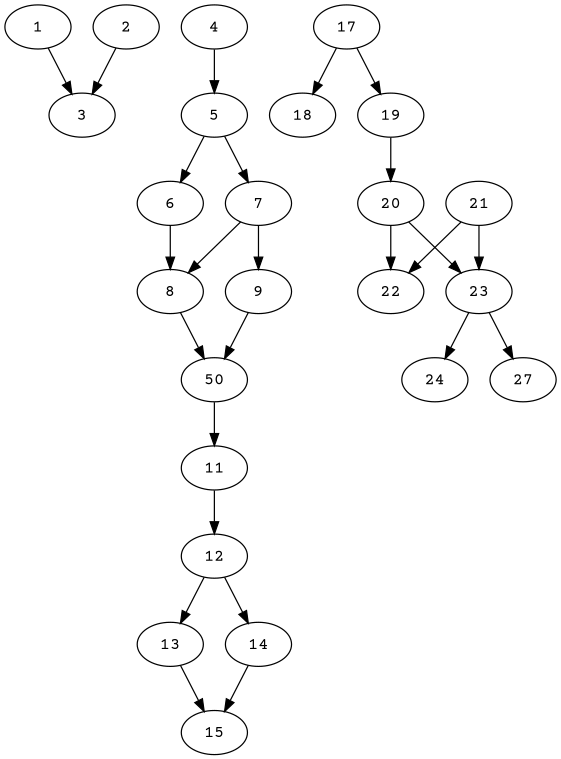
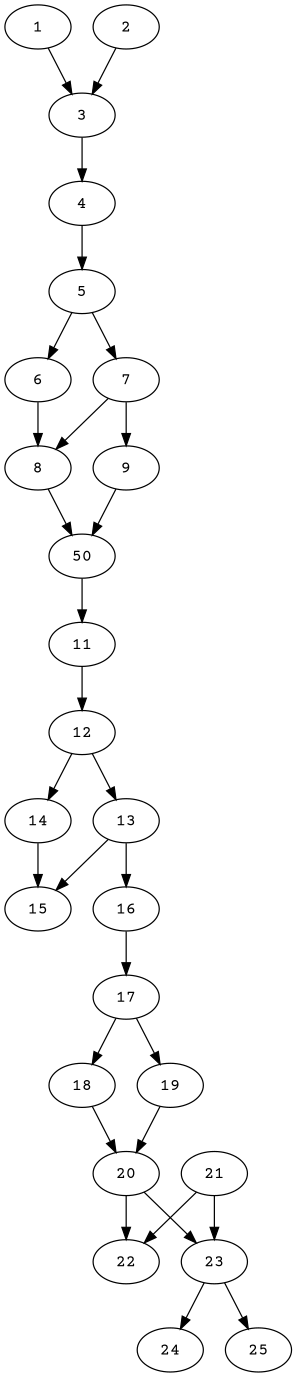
none -> (82, 153)
(523, 380) -> (258, 1350)
none -> (126, 909)
none -> (101, 1124)
